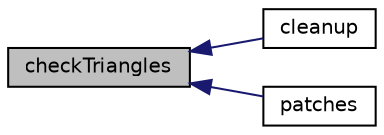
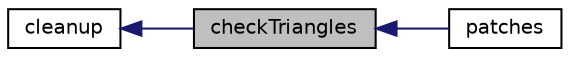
(237, 43) -> (168, 29)
